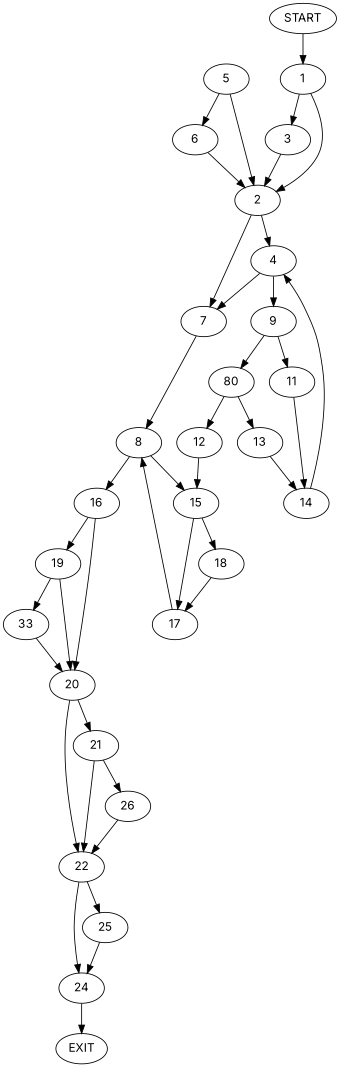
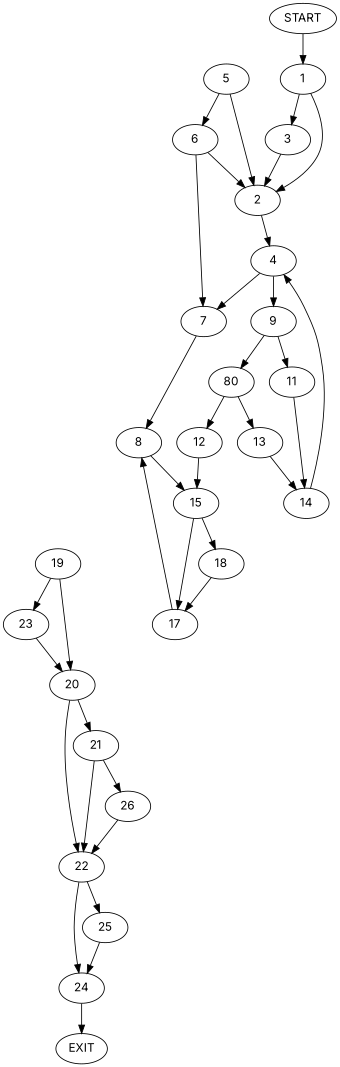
(232, 257) -> (199, 226)
(97, 503) -> none
(26, 625) -> (26, 625)
